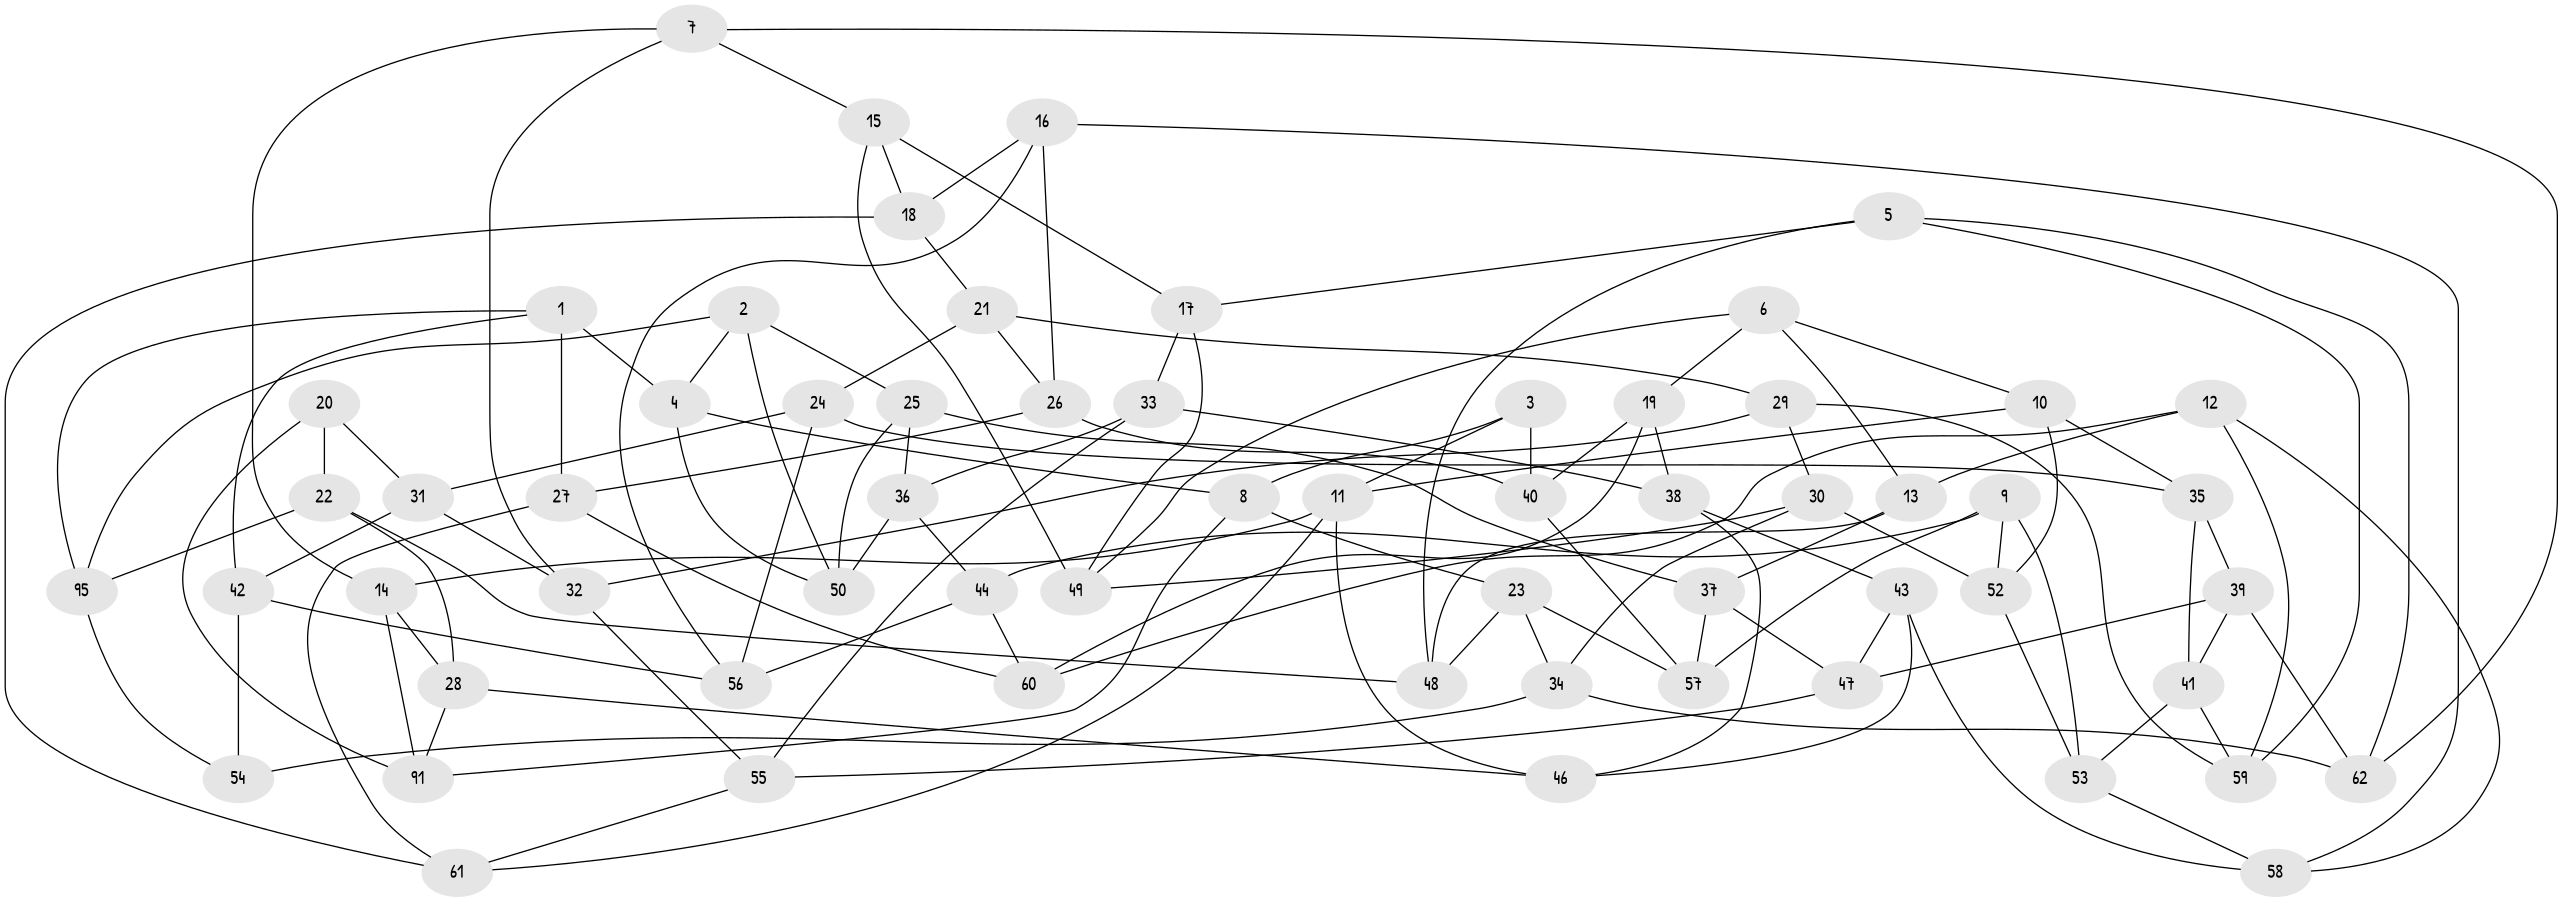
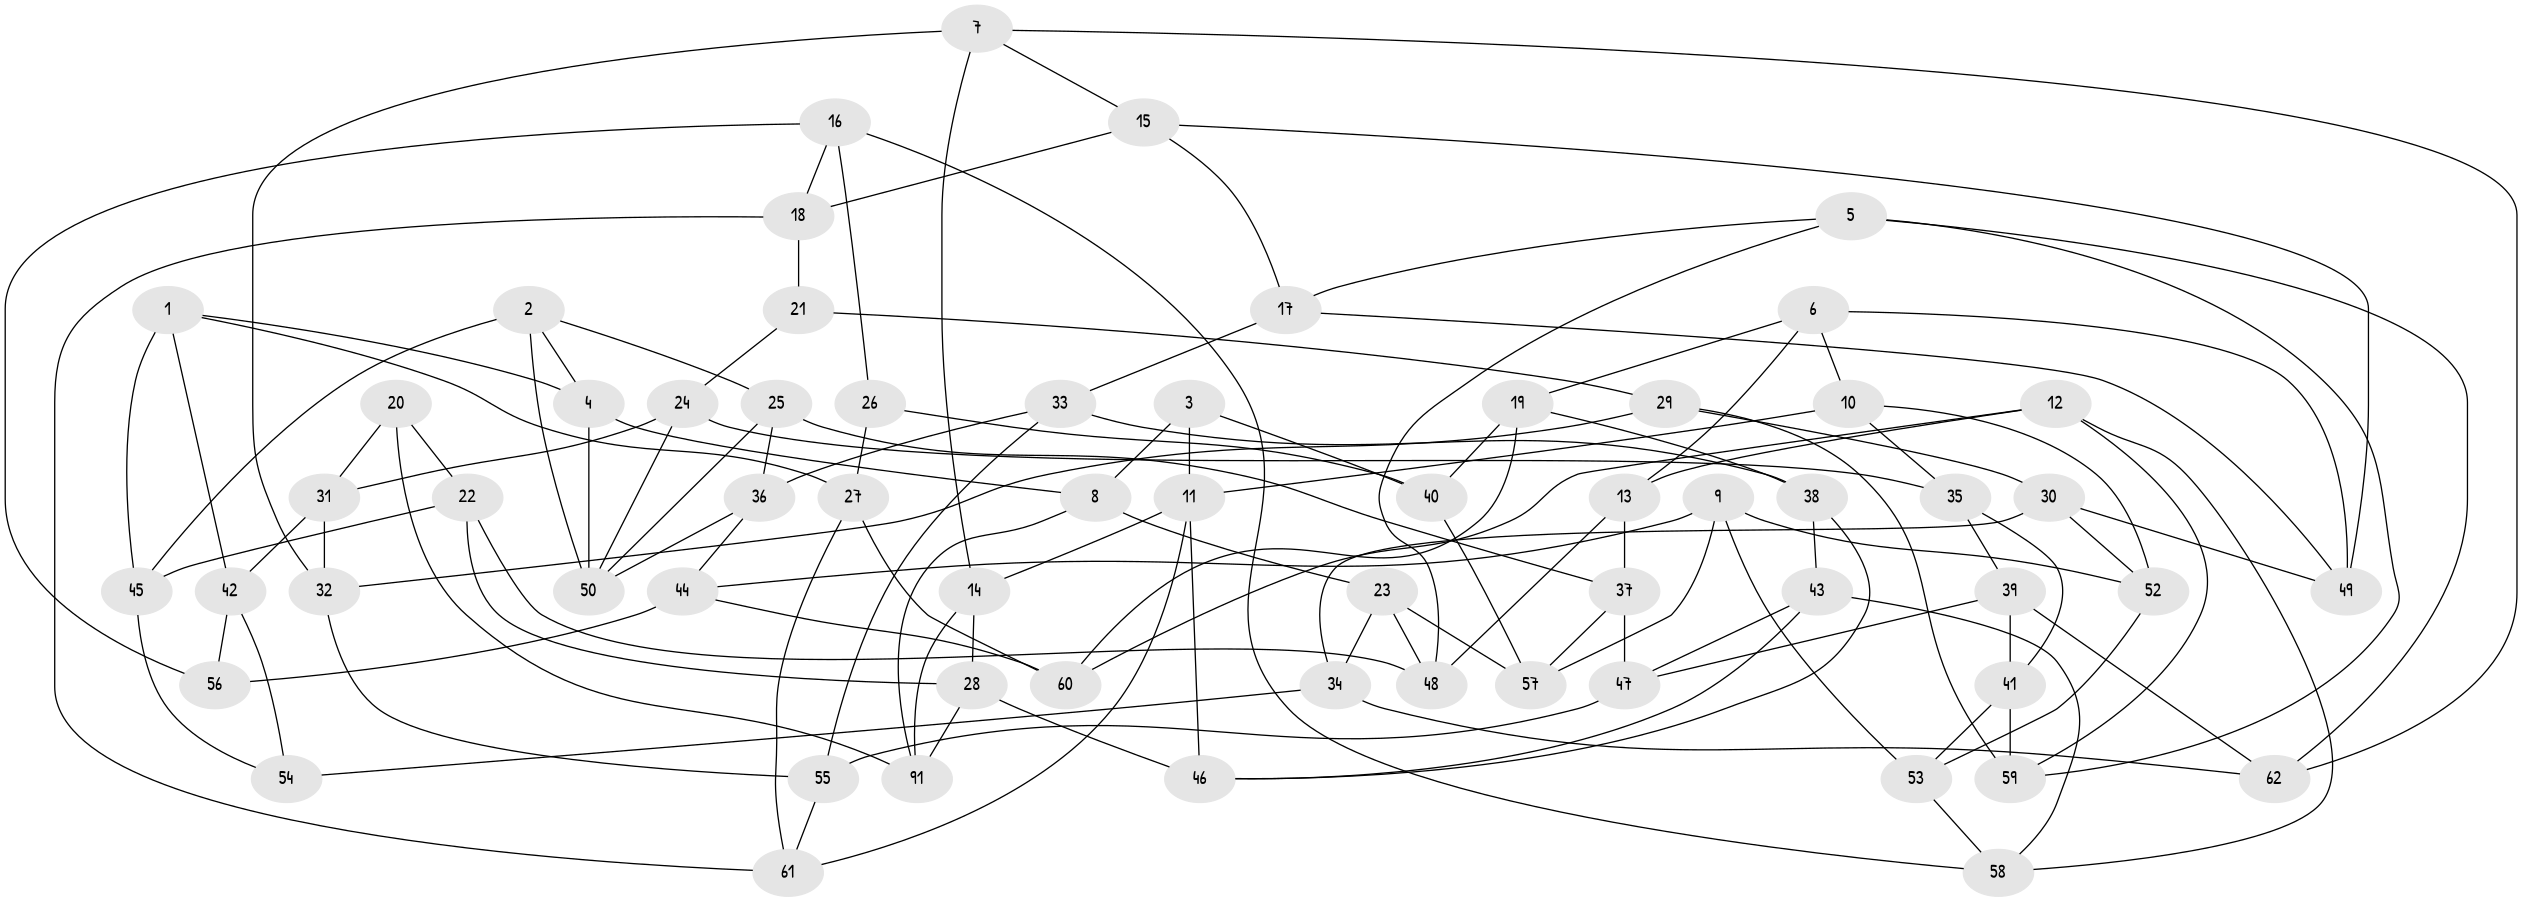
(1019, 357) -> none
(777, 545) -> (636, 497)
(82, 591) -> (137, 591)
